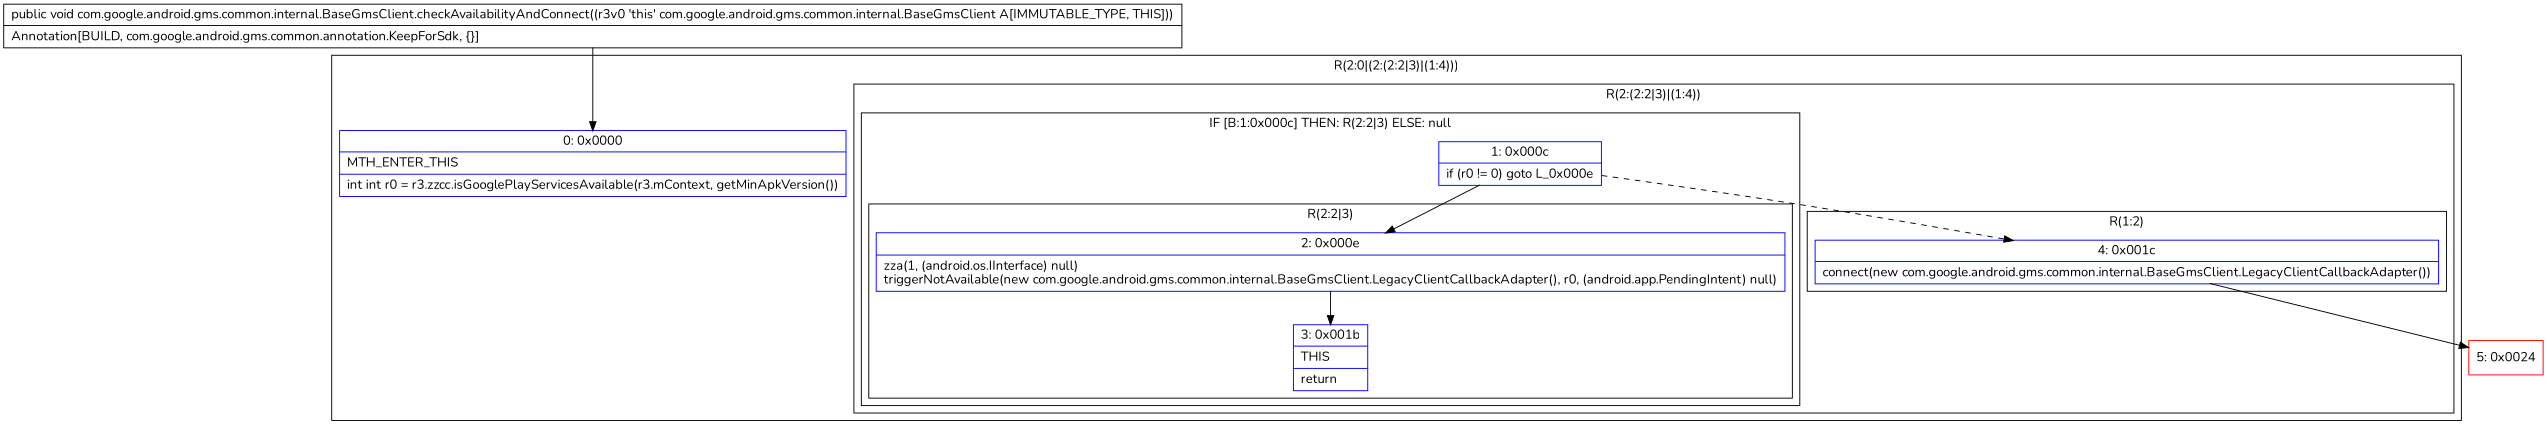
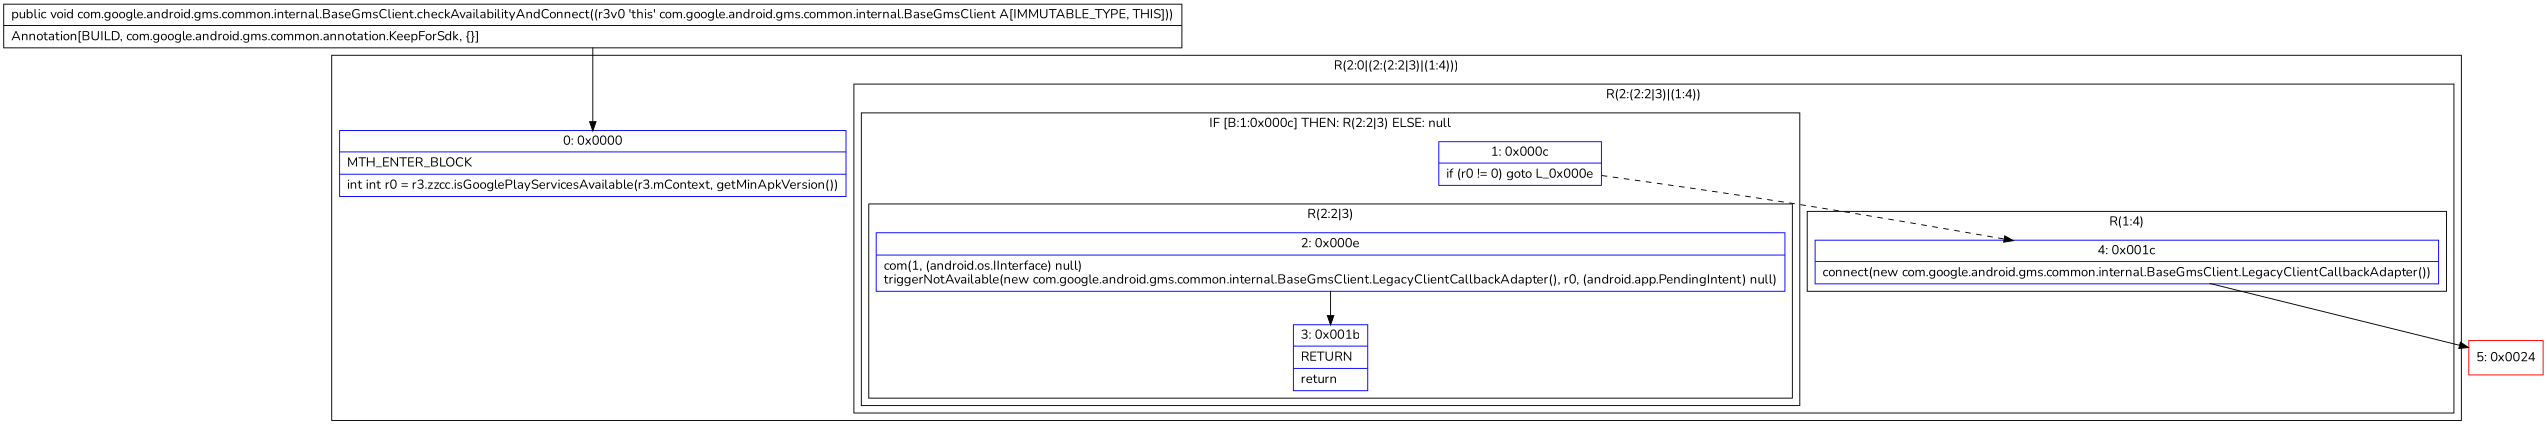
(403, 163) -> (410, 163)
(1430, 210) -> none
(2127, 222) -> (2127, 222)
(981, 266) -> (983, 266)
(1315, 357) -> (1327, 357)
